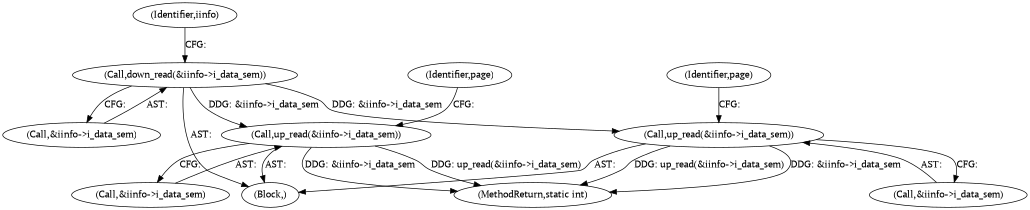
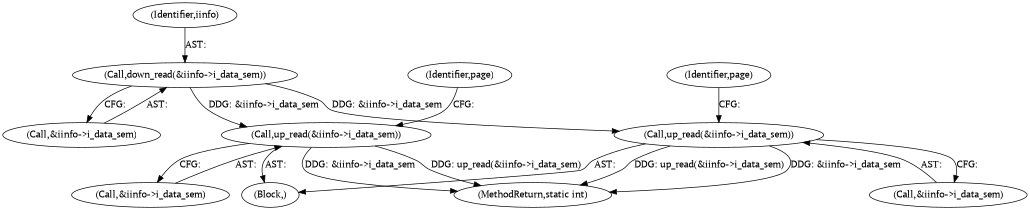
(197, 45) -> (197, 45)
(192, 150) -> none
